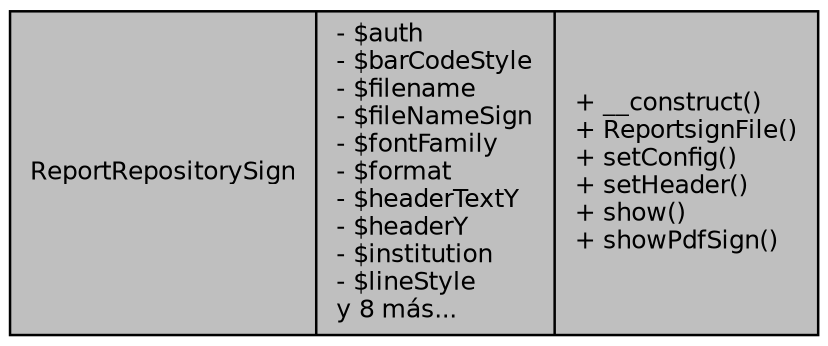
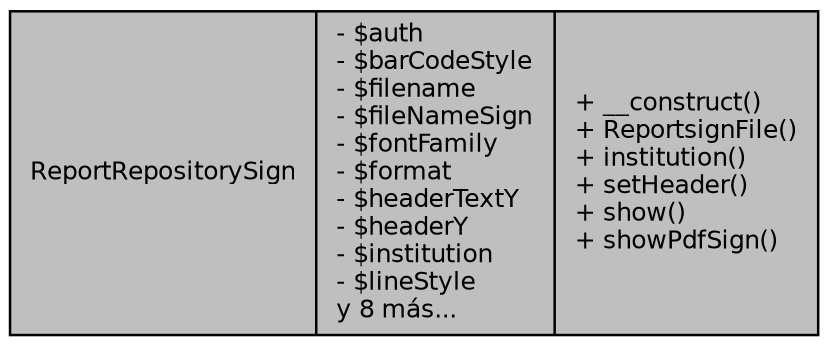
(656, 158) -> (661, 158)
